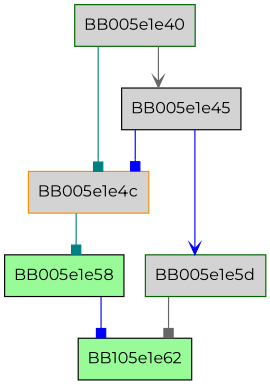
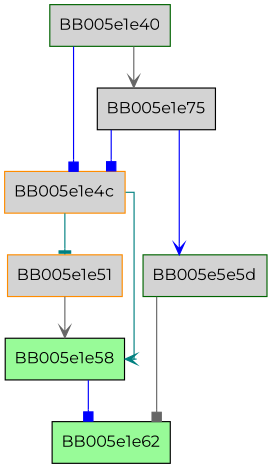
(98, 103) -> (74, 103)
(181, 109) -> (156, 109)
(76, 228) -> (134, 272)
none -> (65, 276)
(206, 276) -> (205, 276)
(135, 359) -> (111, 442)
